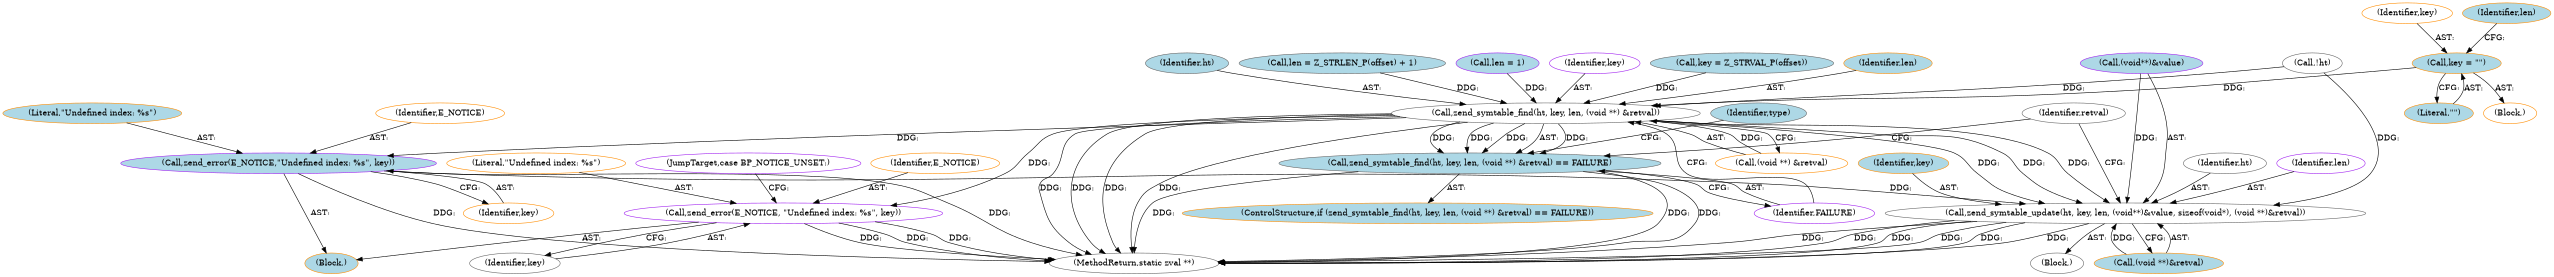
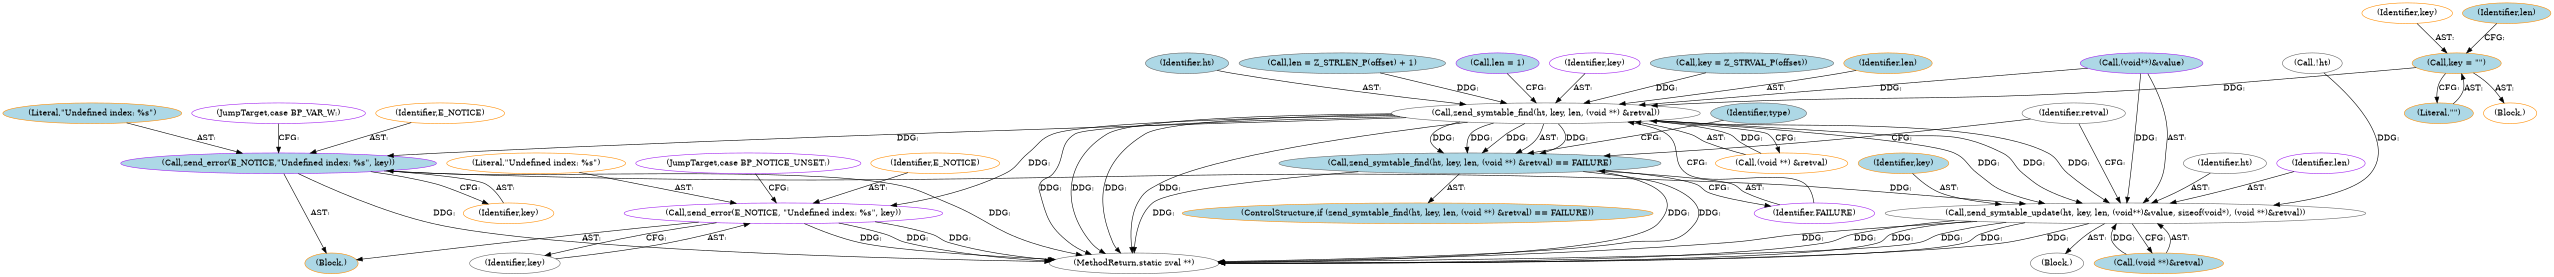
(1538, 88) -> (1538, 88)
(1973, 89) -> (1866, 86)
none -> (279, 113)
